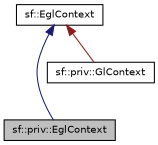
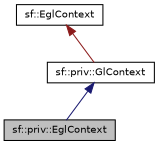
(37, 78) -> (77, 106)
